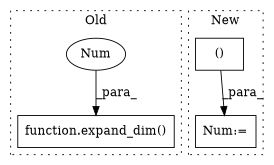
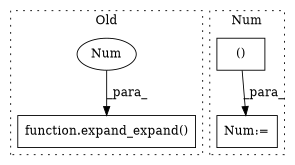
(226, 21) -> (247, 21)
(96, 132) -> (107, 132)
